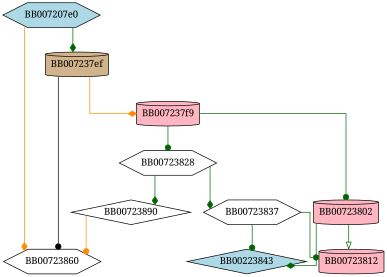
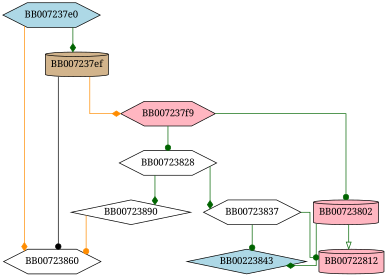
(52, 15) -> (52, 15)
(168, 114) -> (168, 114)
(351, 262) -> (351, 262)
